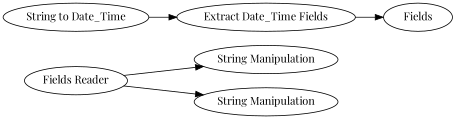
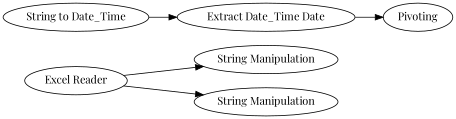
(266, 17) -> (266, 17)
(418, 17) -> (418, 17)
(76, 81) -> (76, 81)
